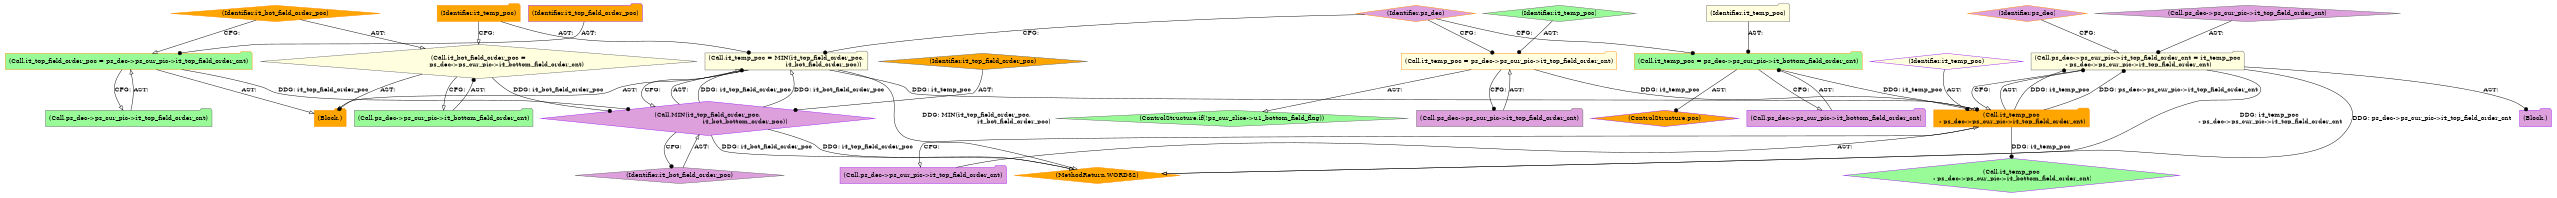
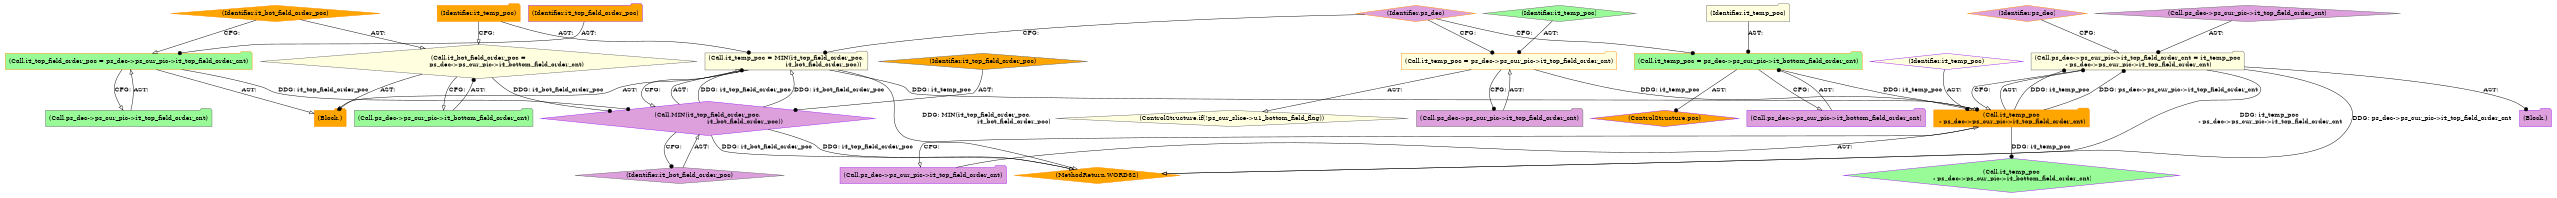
(708, 118) -> (708, 118)
(1232, 118) -> (1232, 118)
